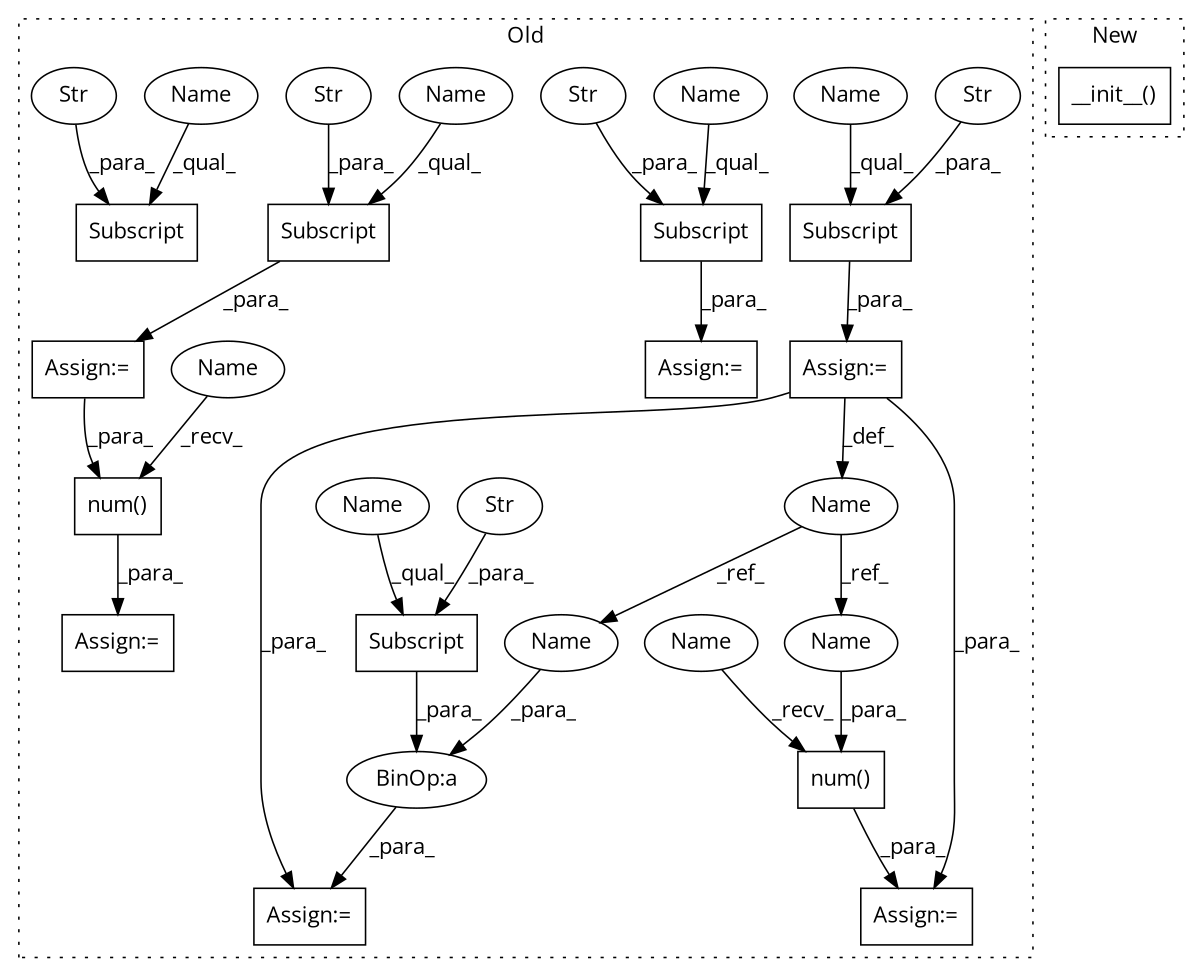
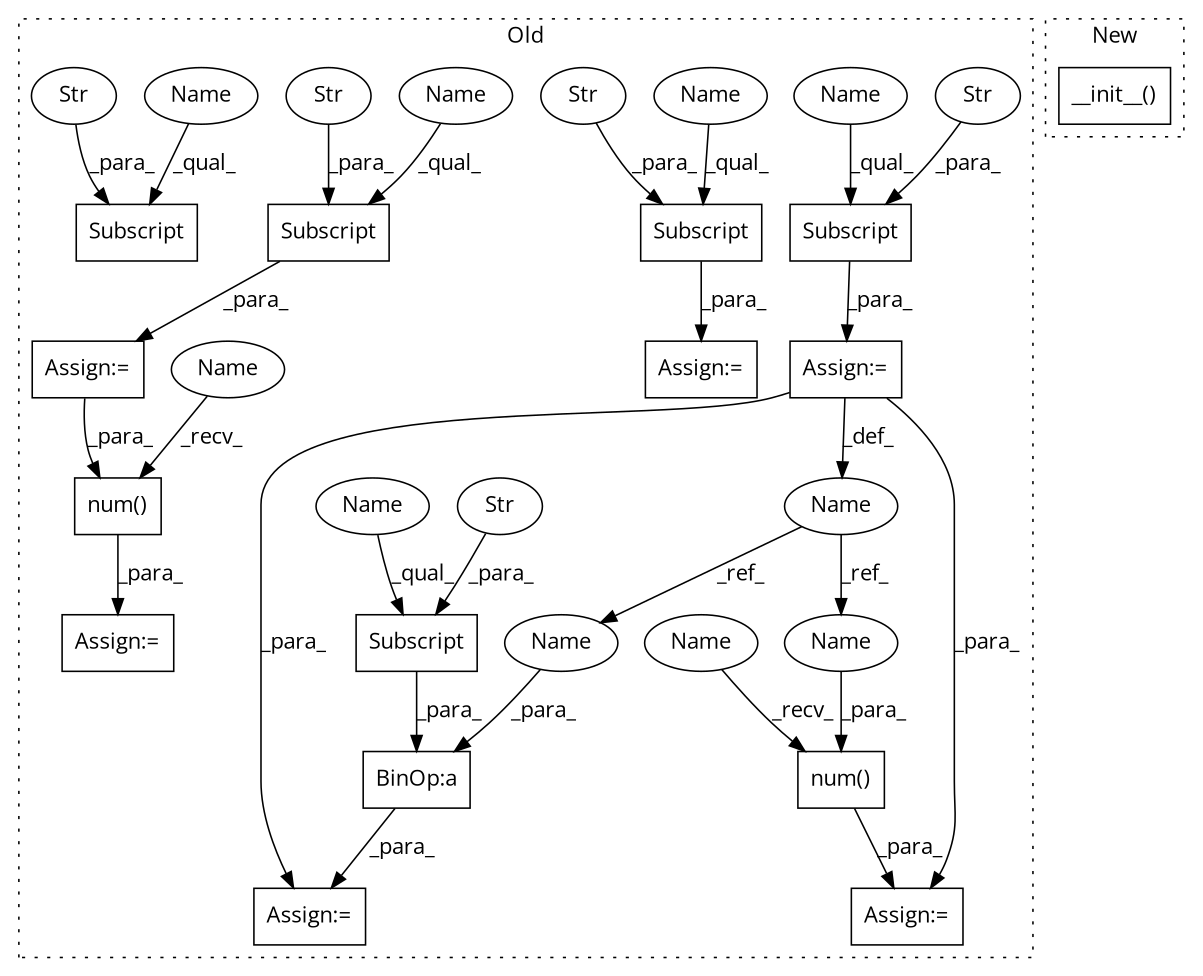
(417, 780) -> (417, 780)
